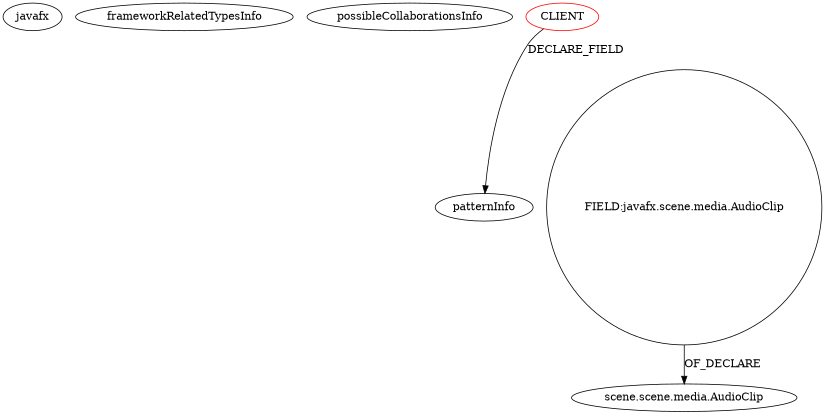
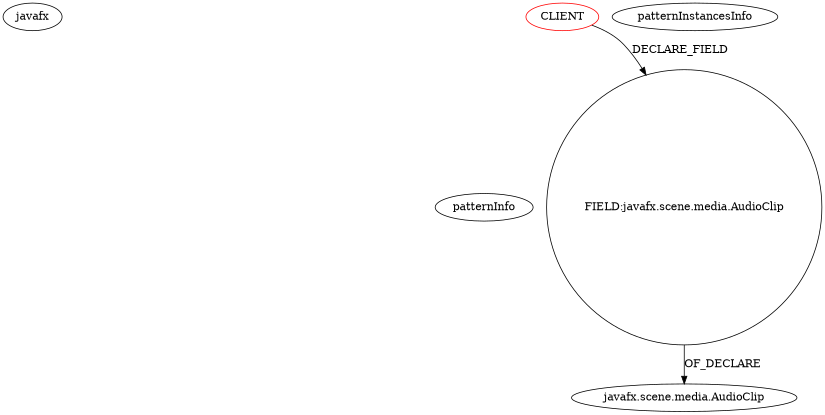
(184, 17) -> none
(410, 17) -> none
none -> (695, 17)
(502, 102) -> (621, 42)
(684, 398) -> (684, 398)
